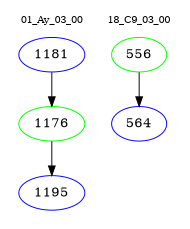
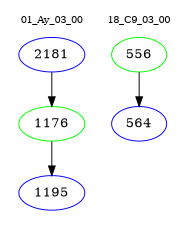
(52, 55) -> (52, 55)
